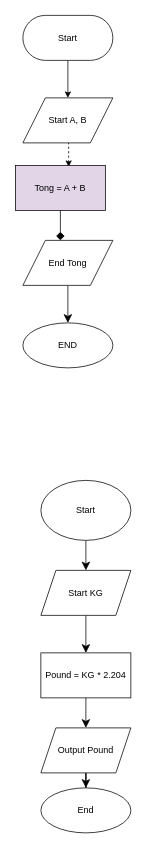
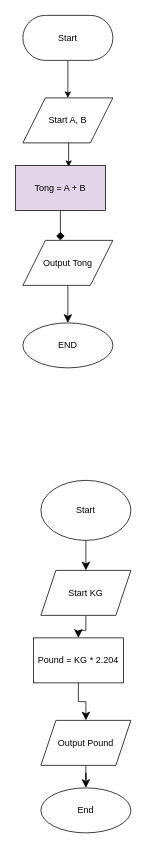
(69, 151) -> (69, 151)
(68, 263) -> (68, 263)
(86, 675) -> (78, 660)
(86, 750) -> (86, 743)
